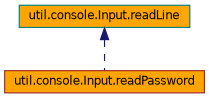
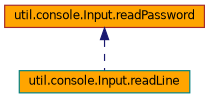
(105, 55) -> (105, 55)
